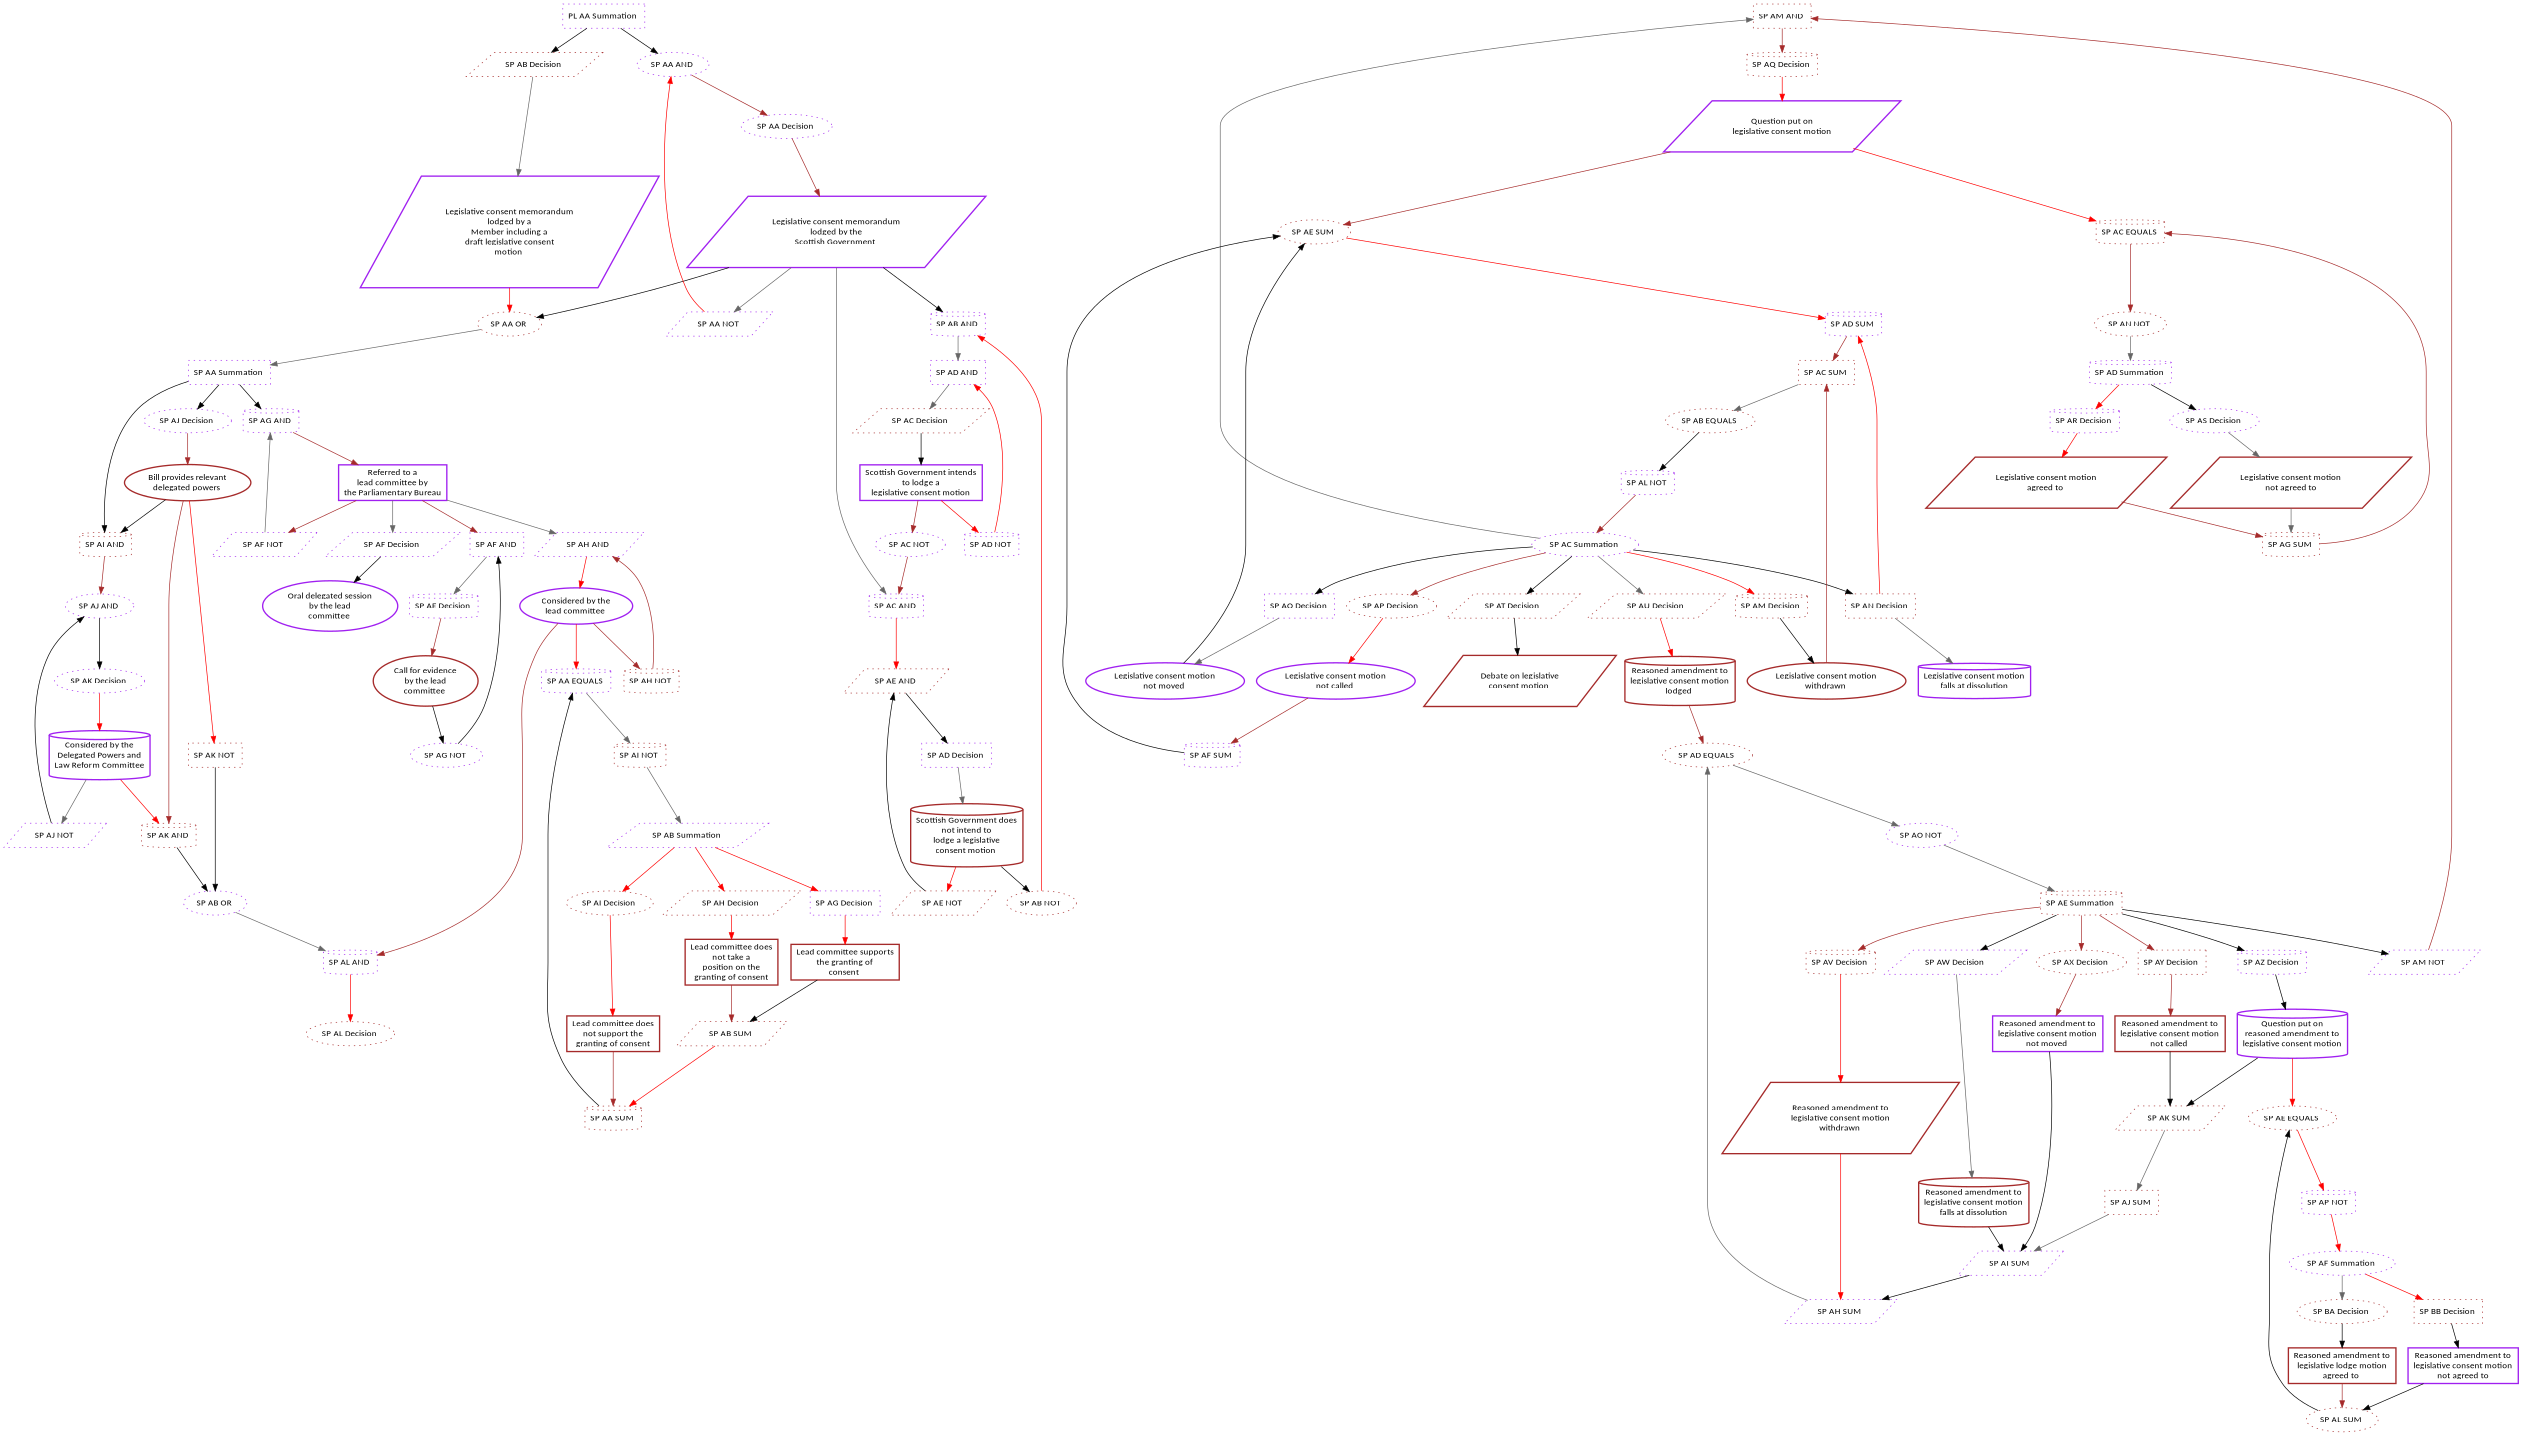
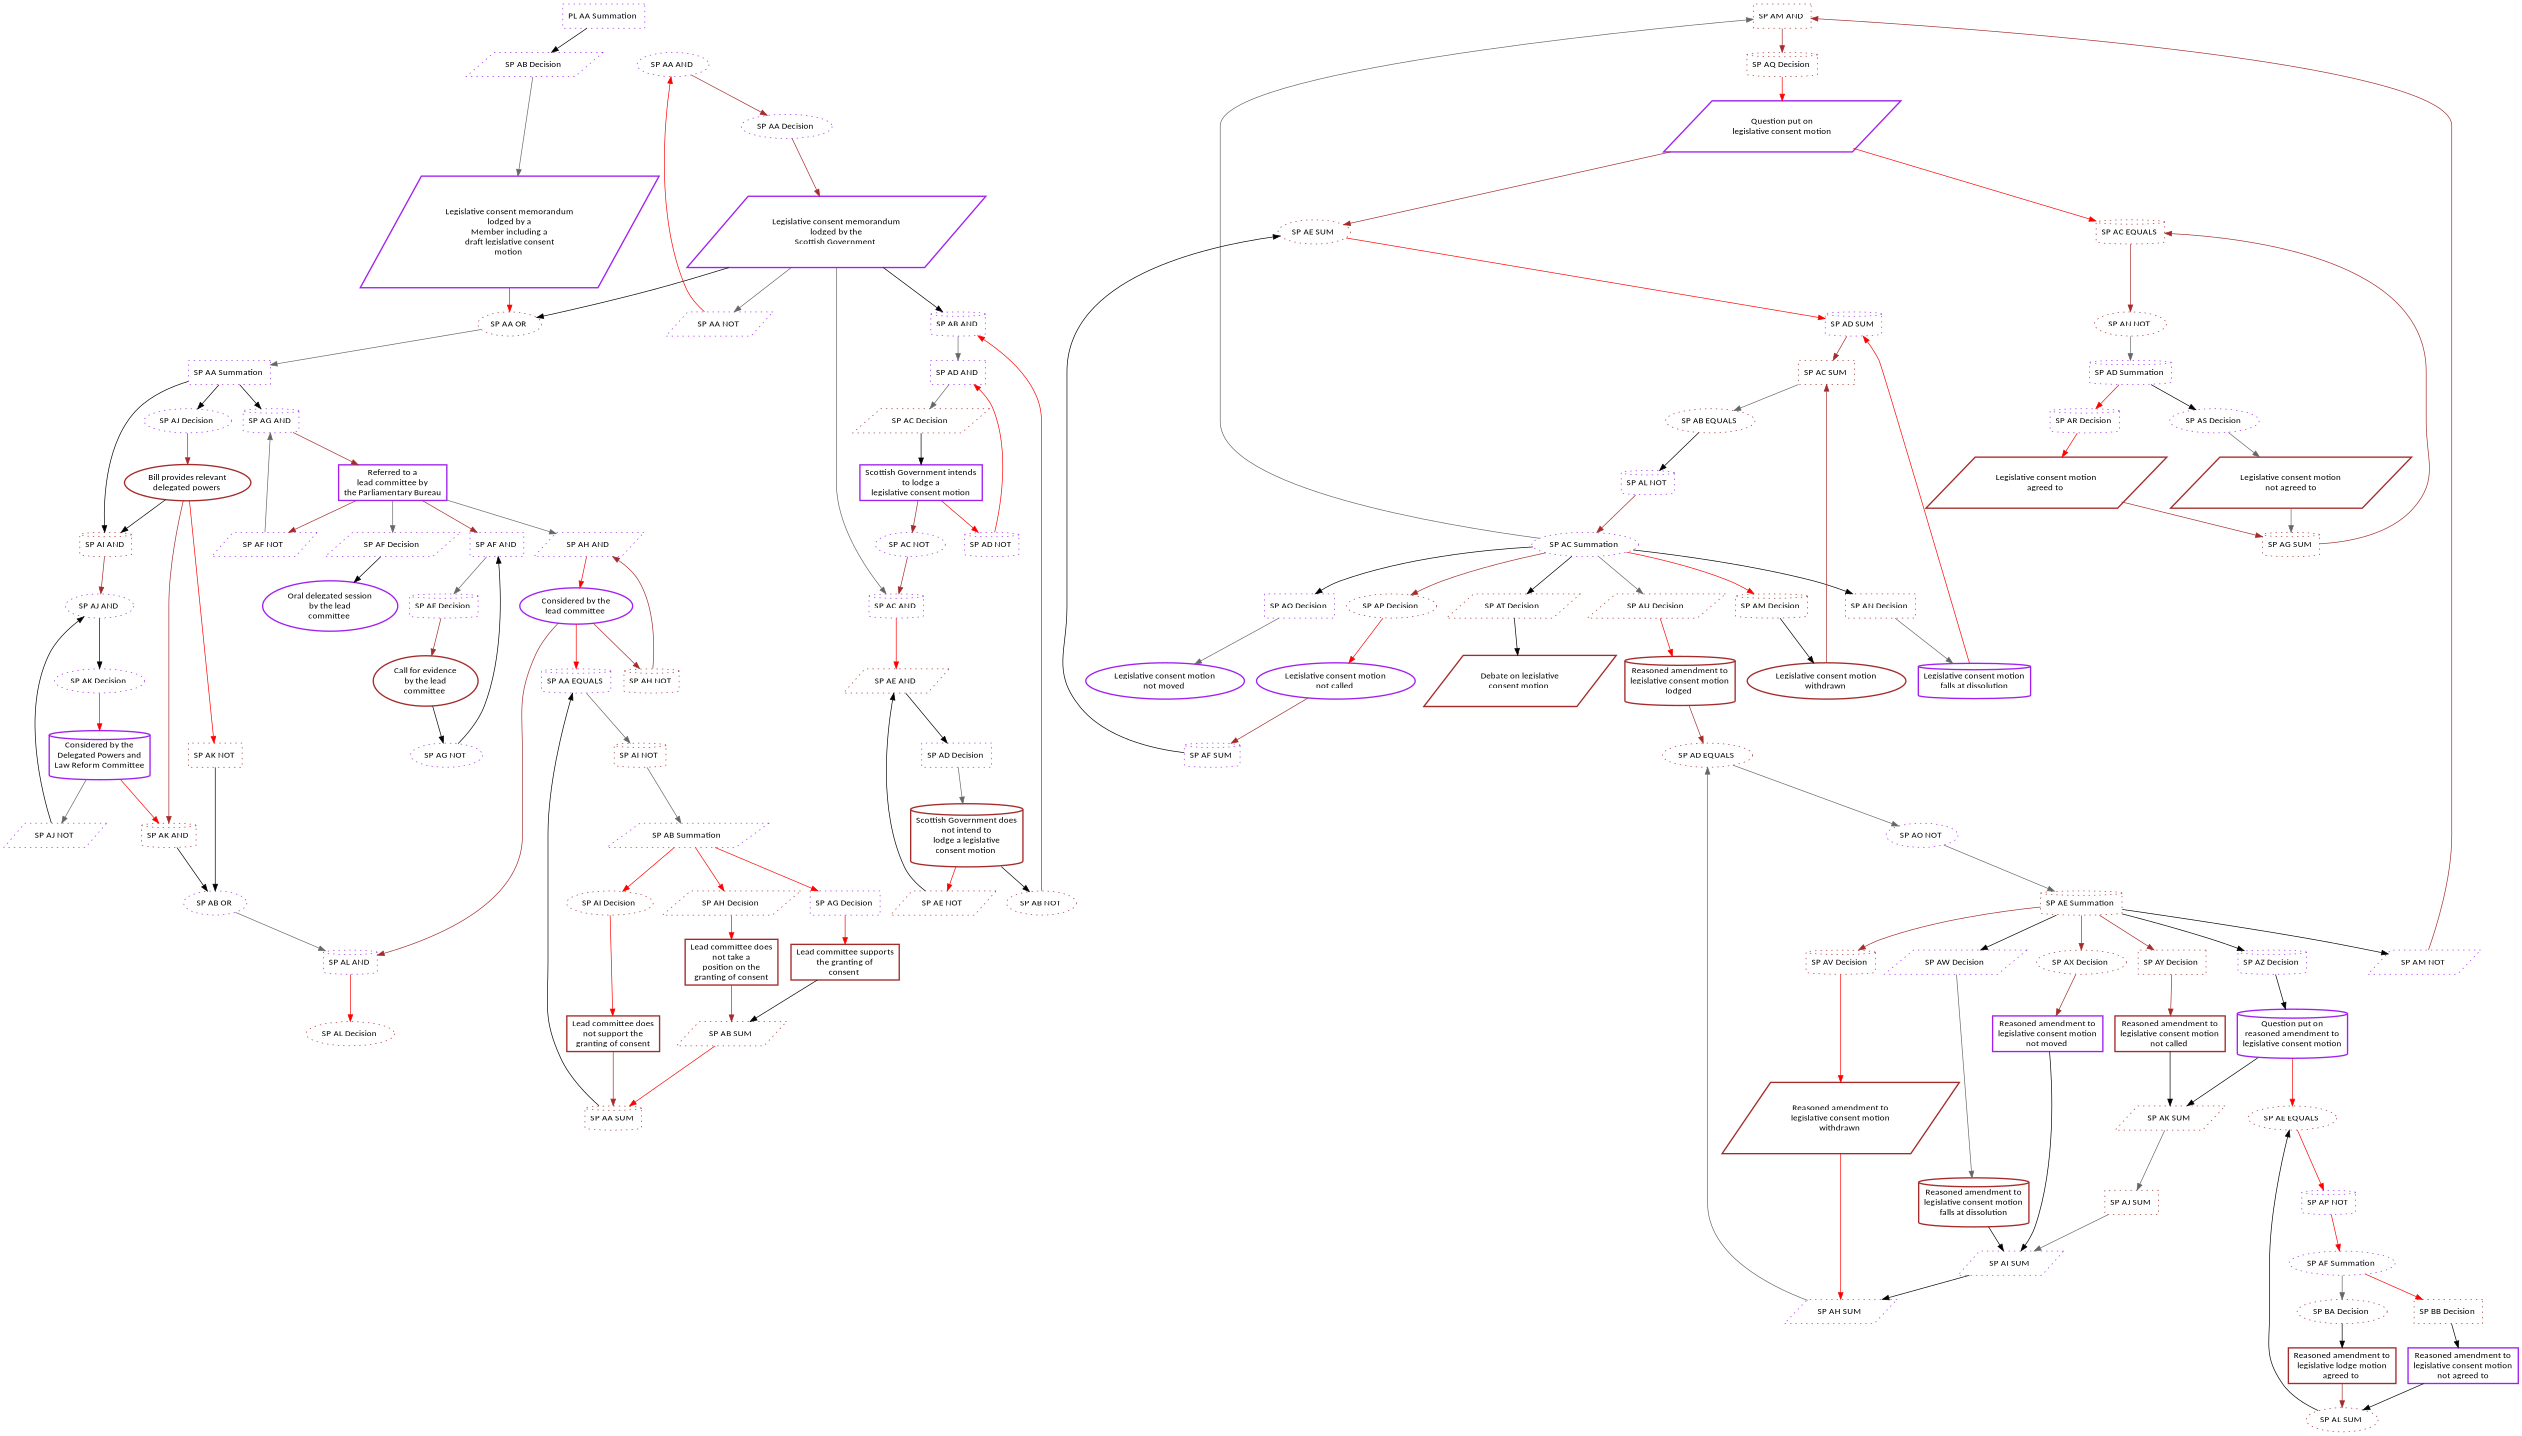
(636, 39) -> none
(535, 65) -> (535, 65)
(1877, 467) -> (1922, 501)
(1246, 470) -> none
